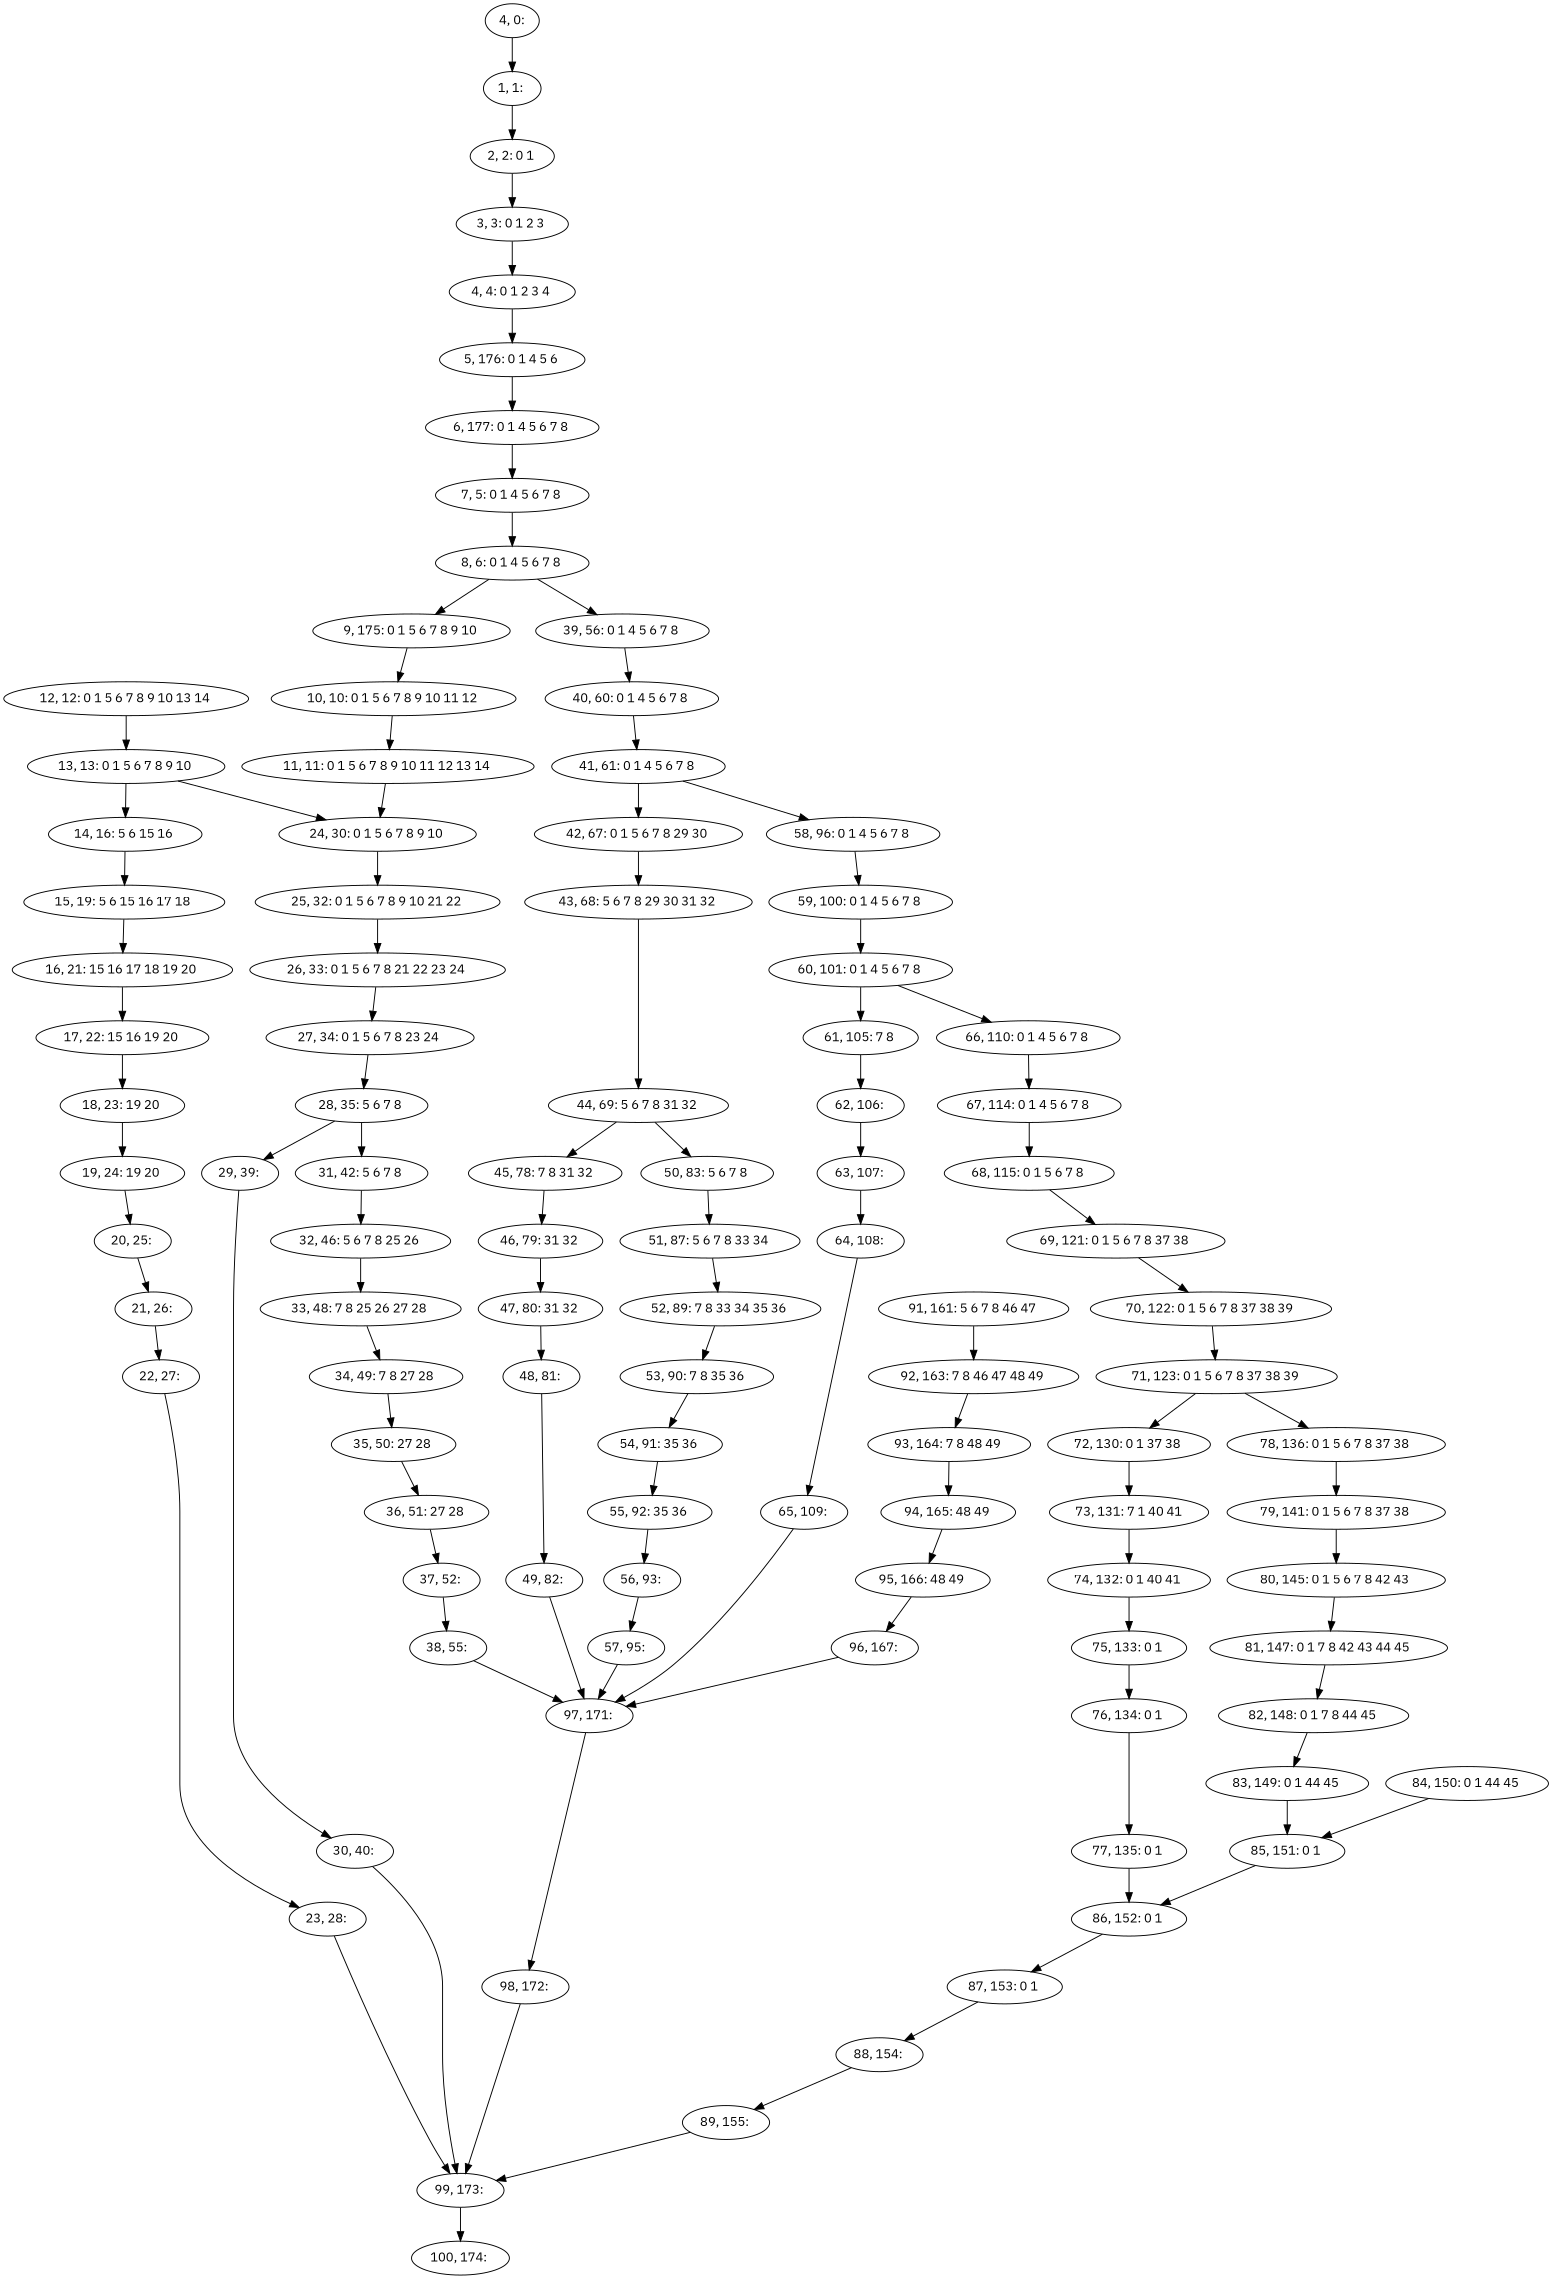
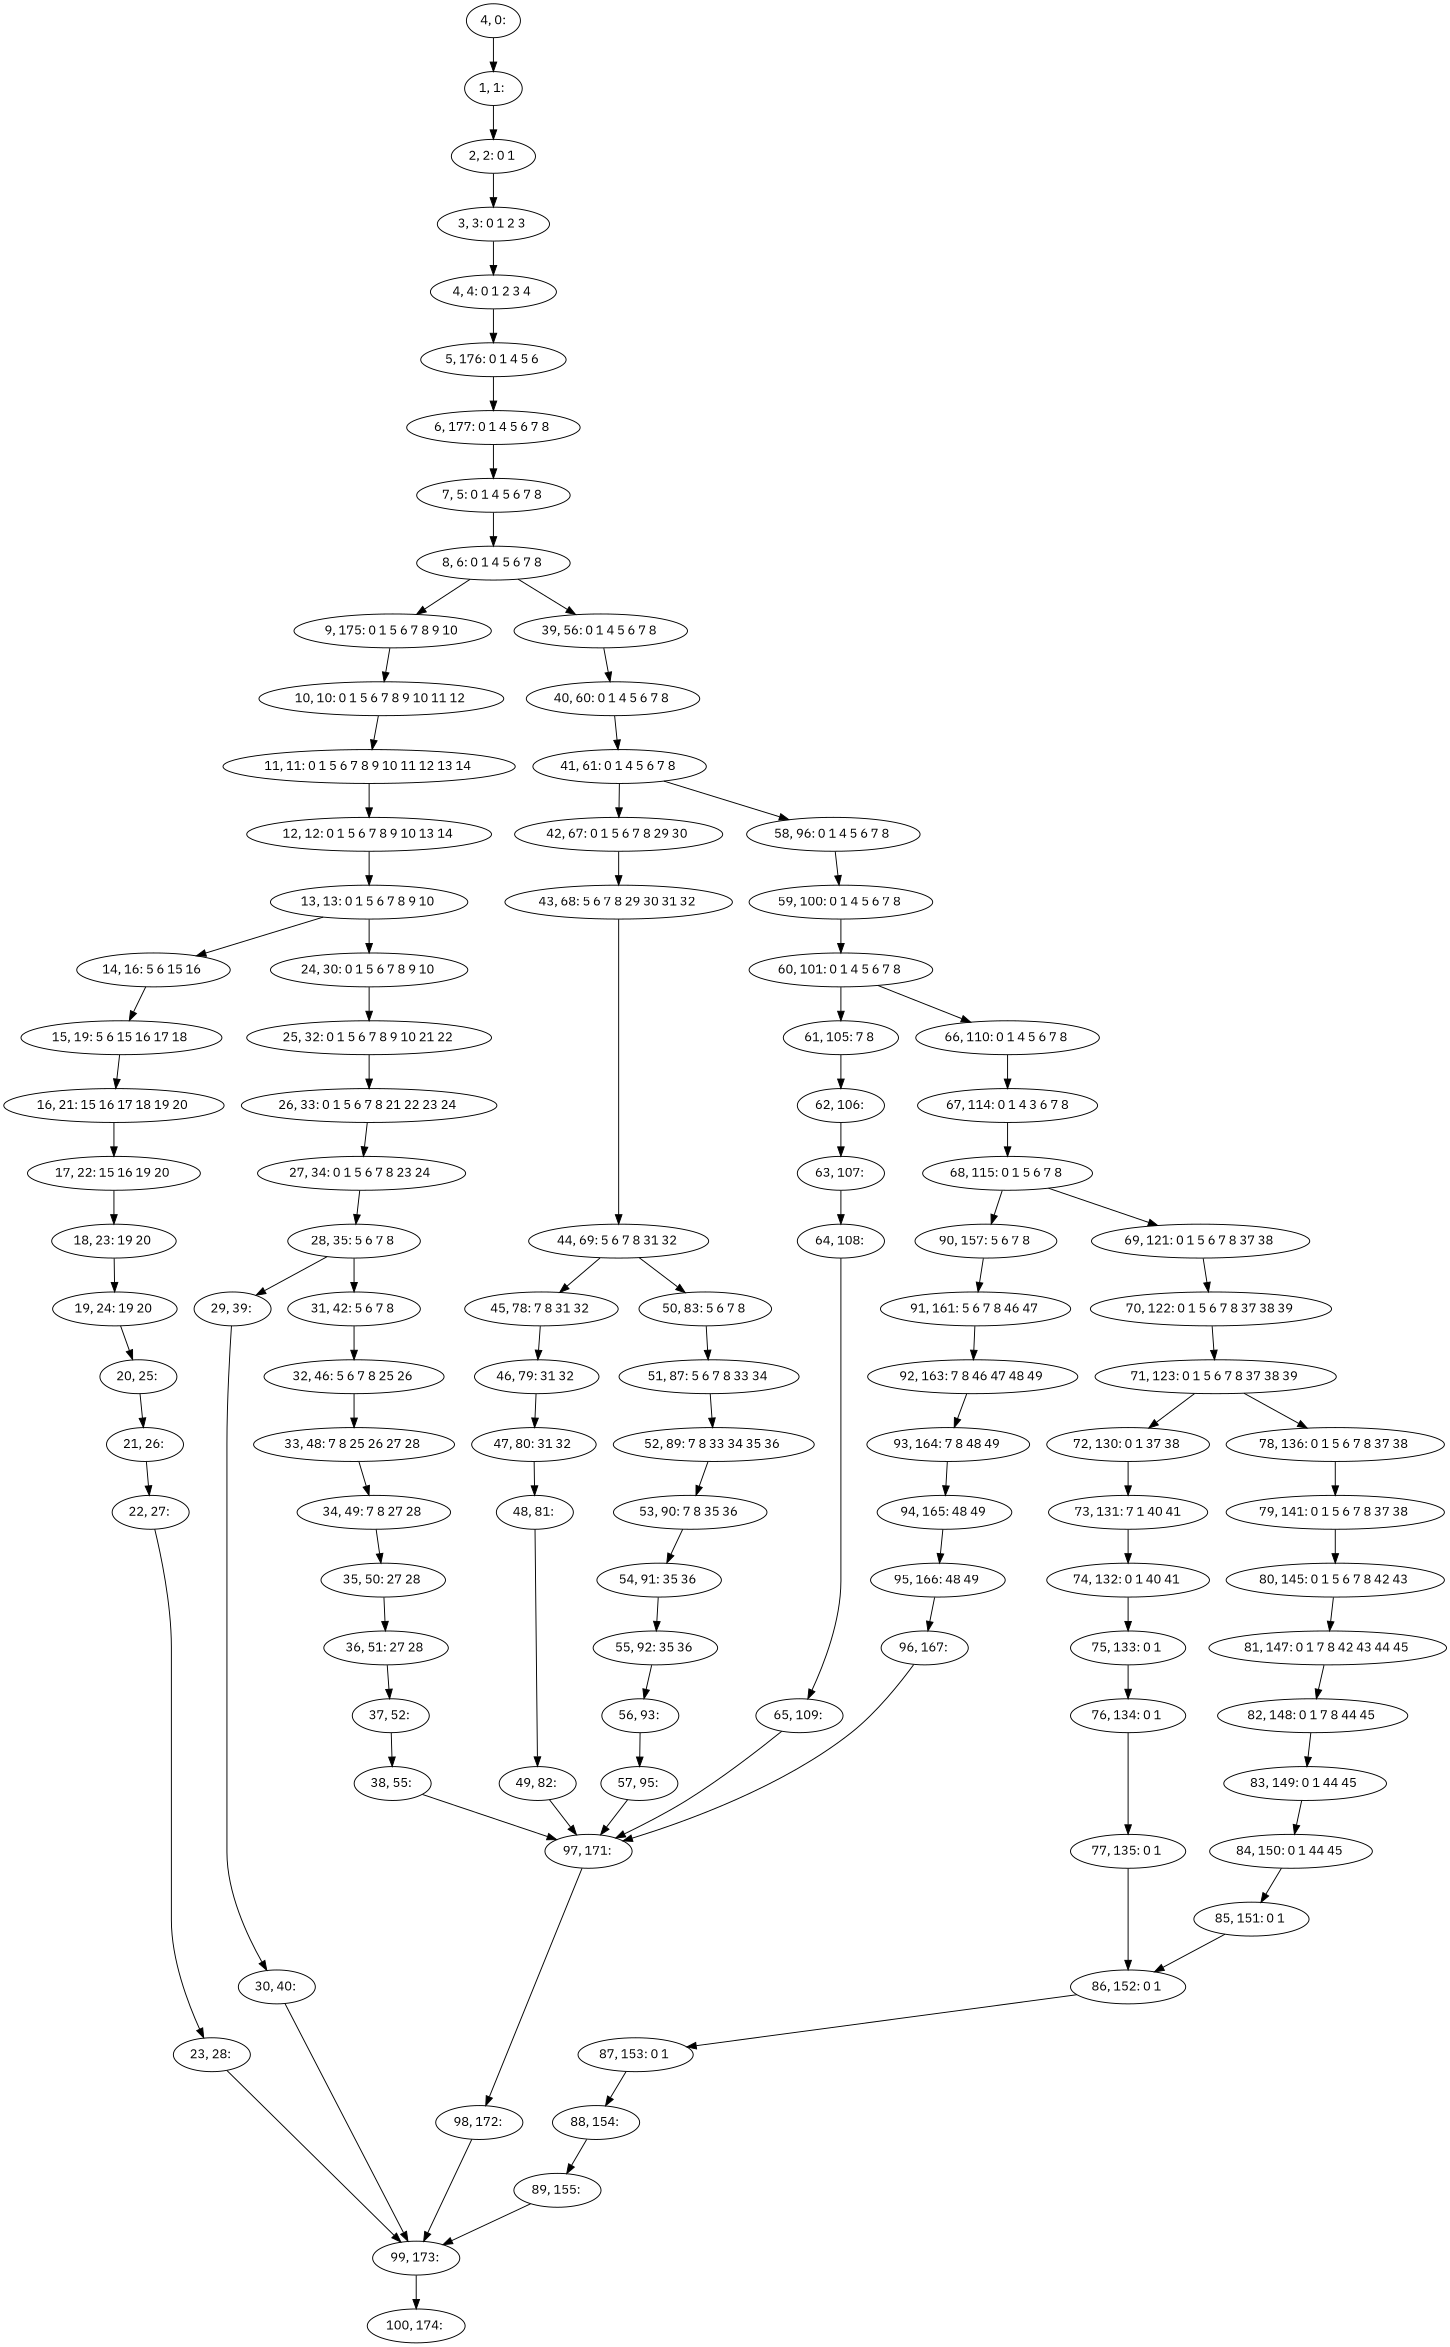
(384, 796) -> (369, 796)
(1029, 1106) -> (1008, 1106)
none -> (986, 1241)
(1287, 1813) -> (1299, 1813)
